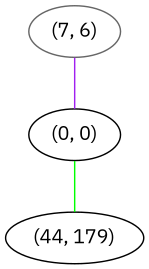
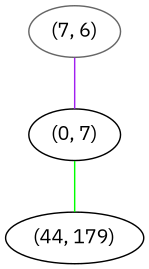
(75, 135) -> (75, 135)
